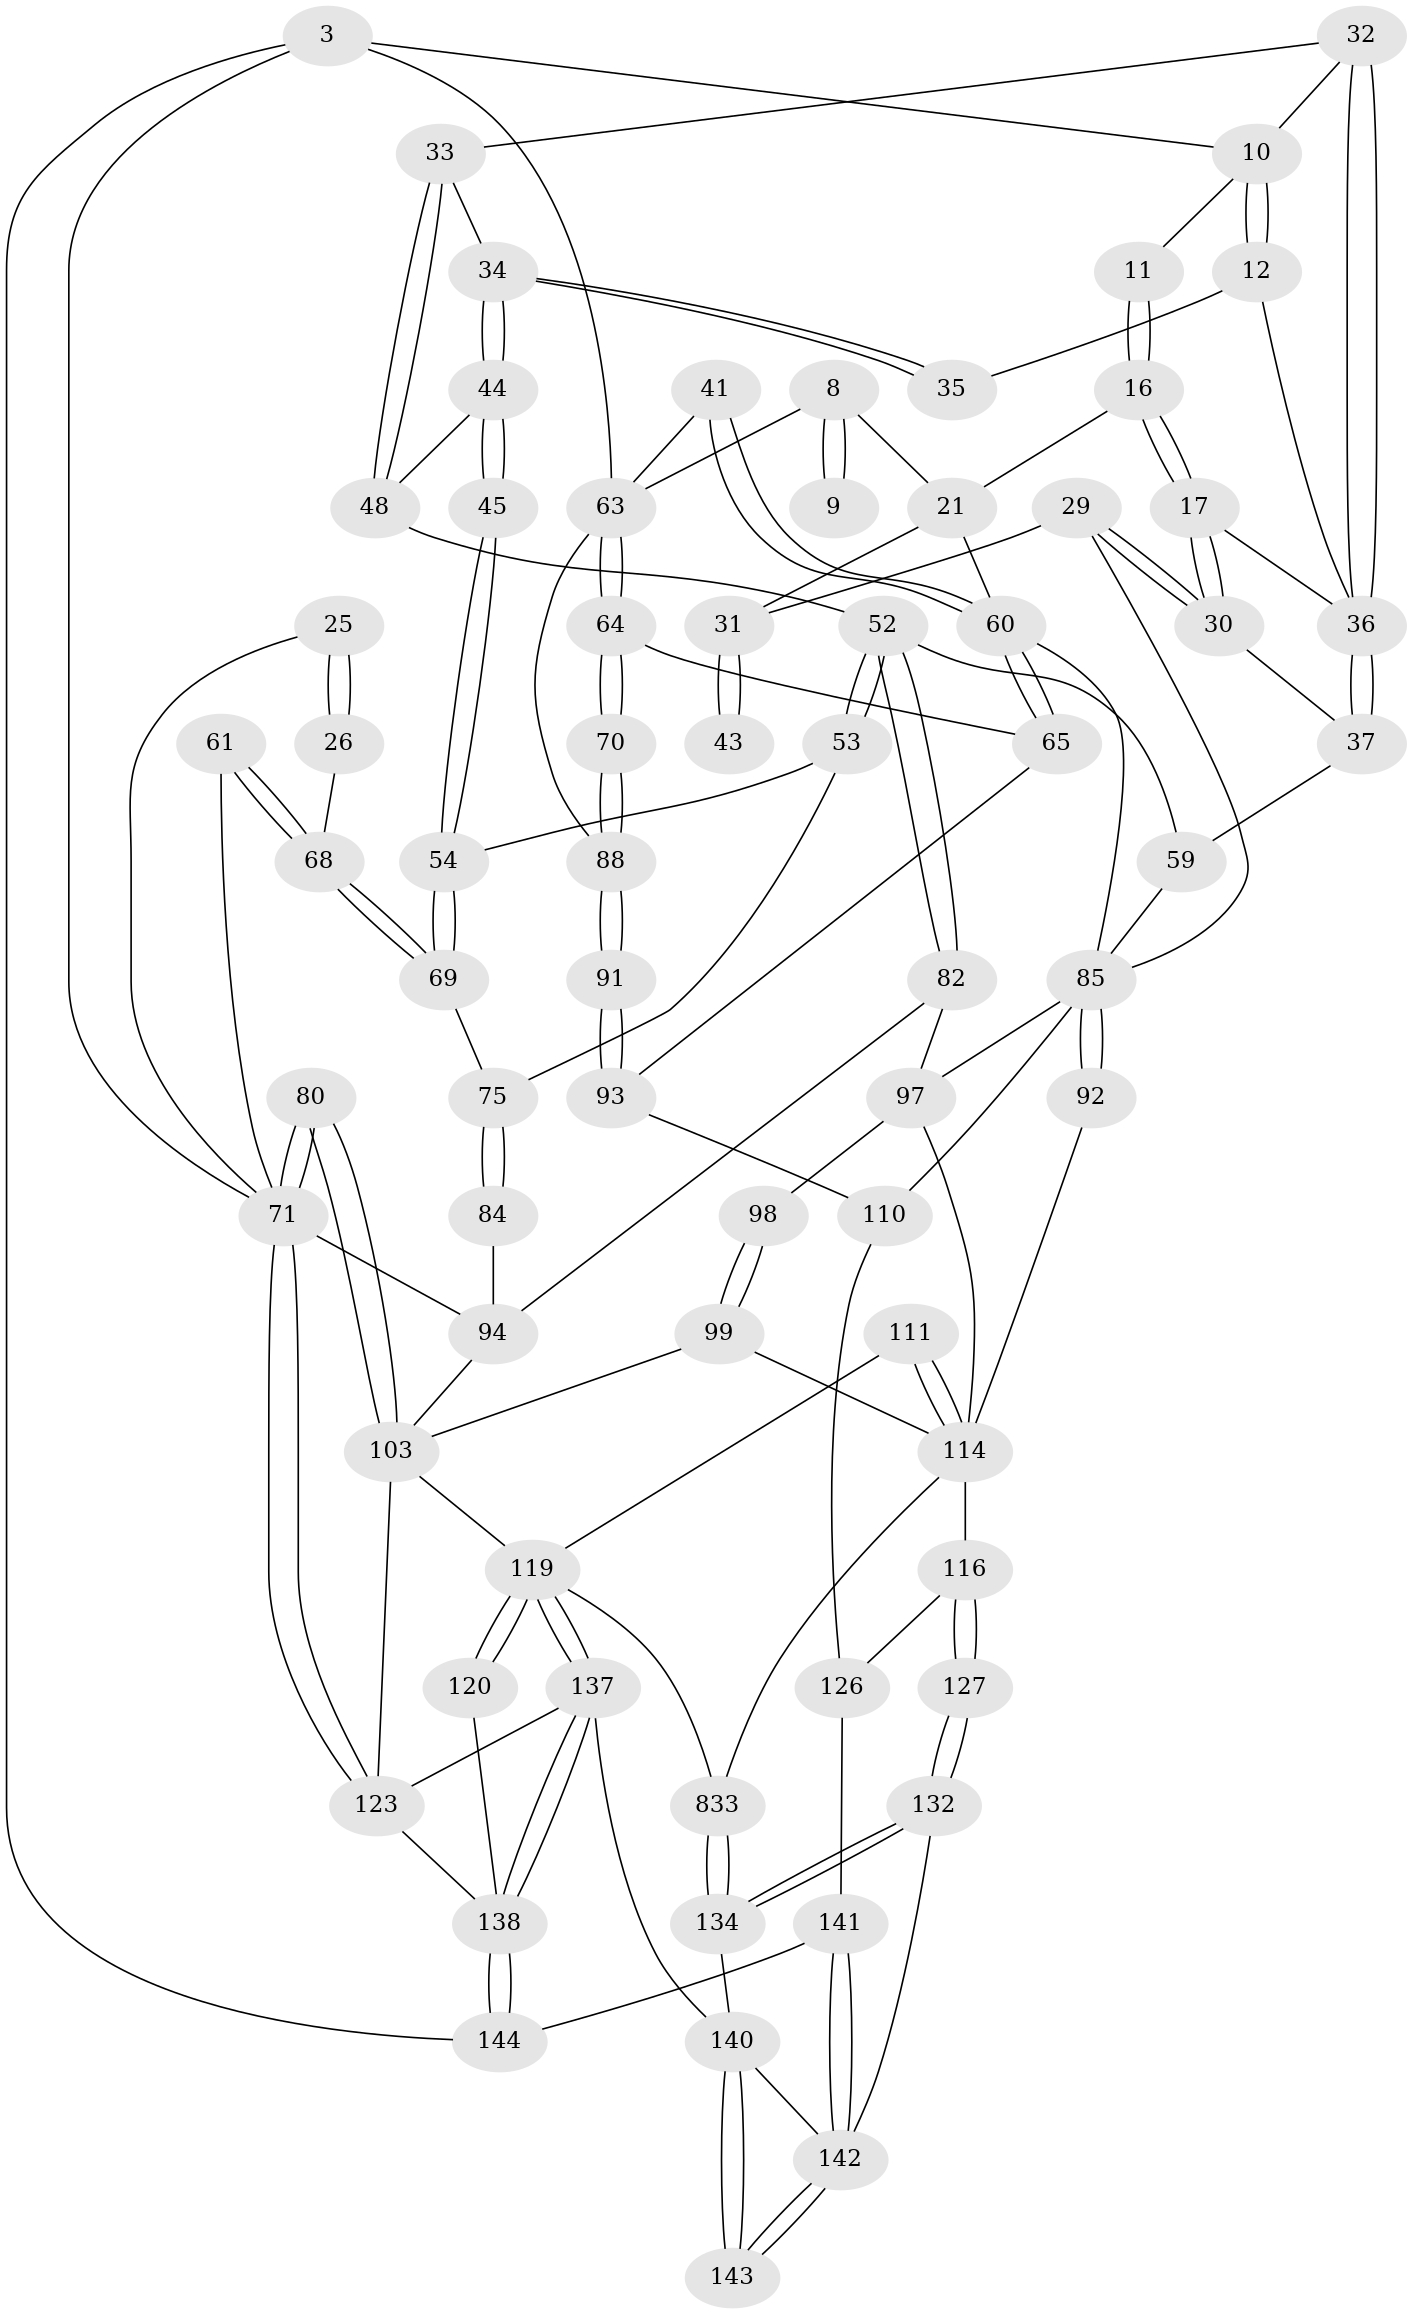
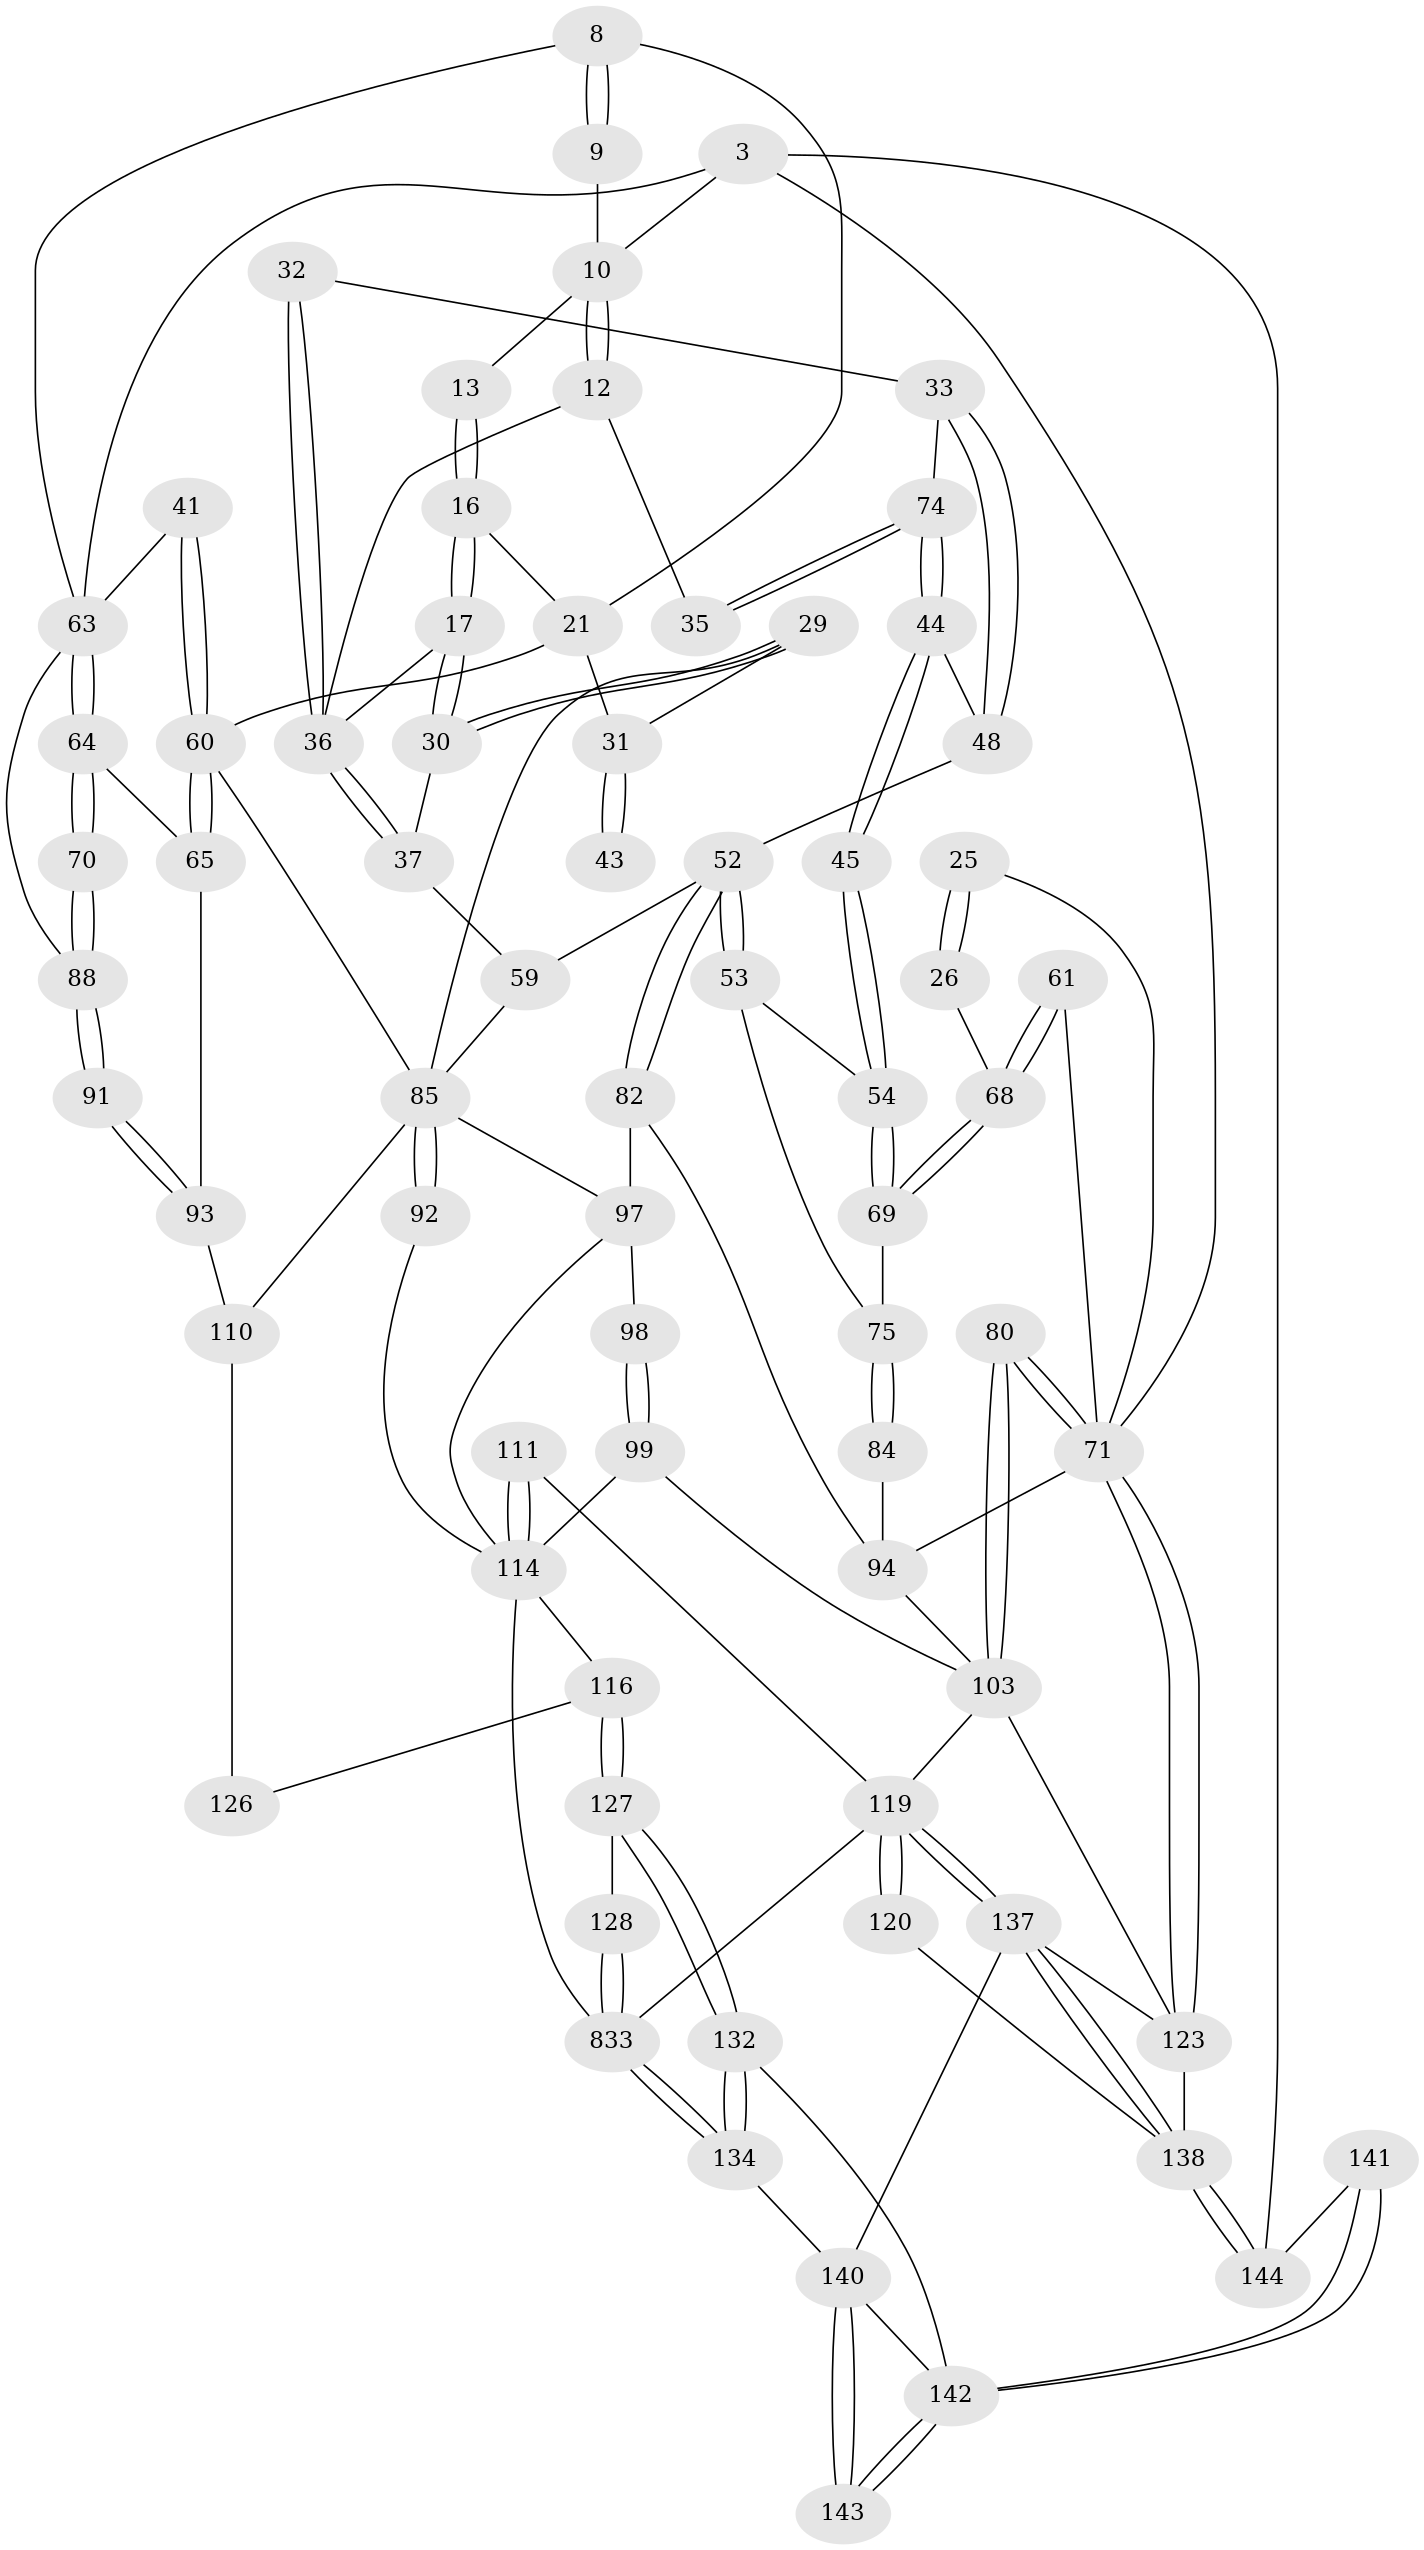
(1309, 95) -> (598, 213)
(493, 272) -> (932, 508)
(1139, 272) -> (466, 390)
(842, 1806) -> none
none -> (612, 1924)
